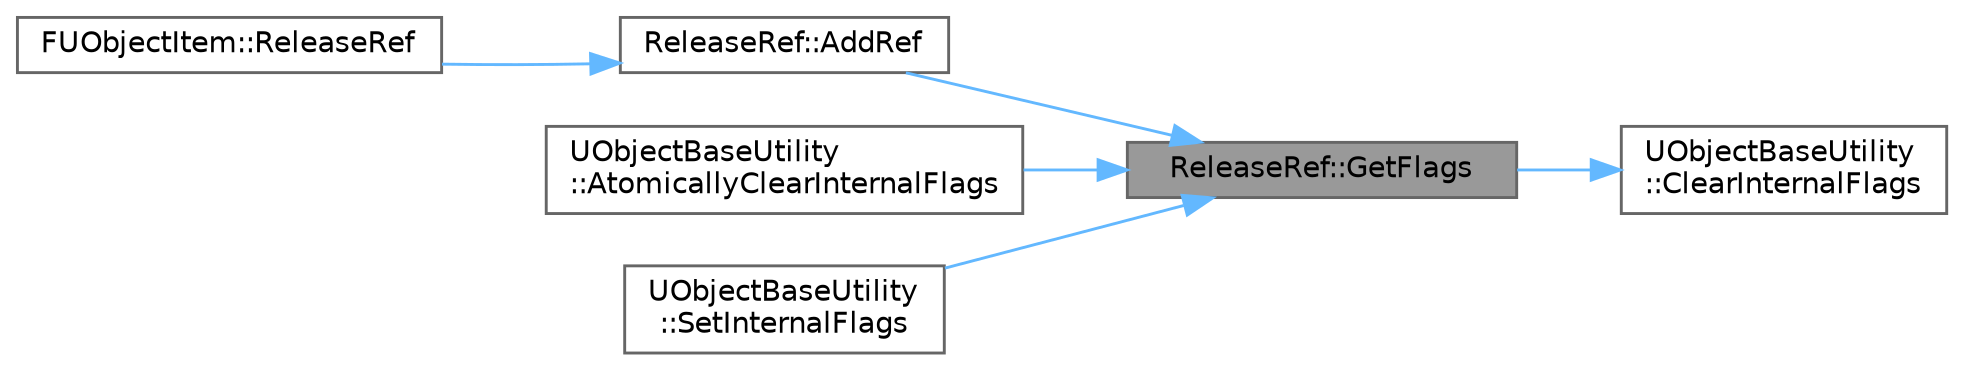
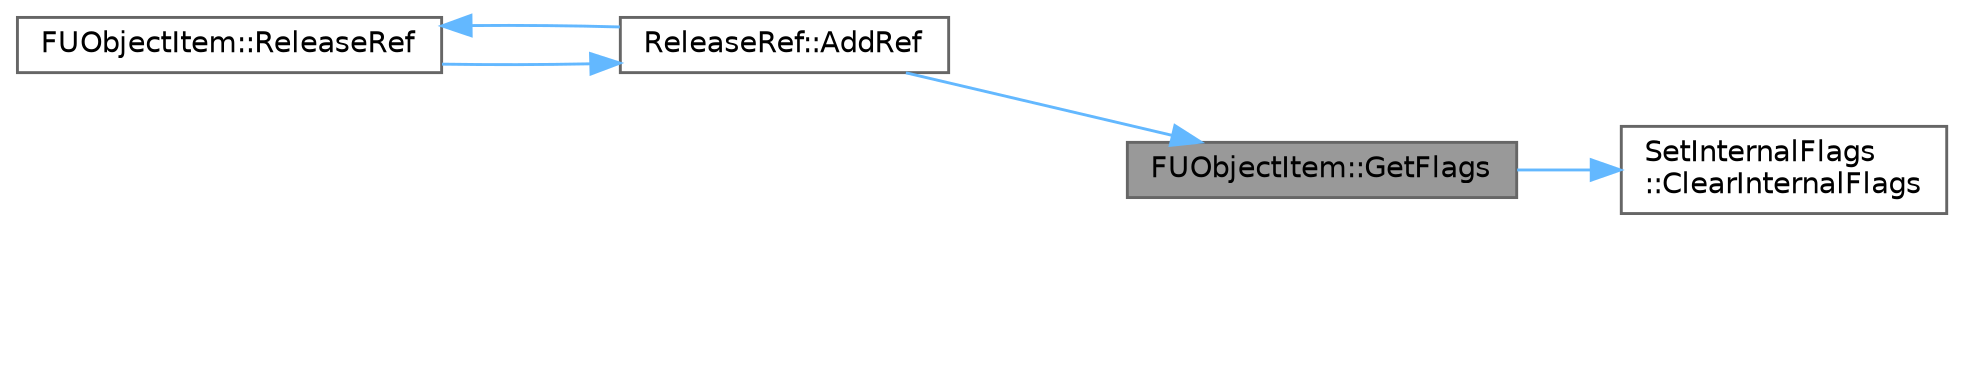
none -> (546, 26)
(784, 170) -> none
(1322, 170) -> (1322, 170)
(1784, 170) -> (1784, 170)
(784, 309) -> none
